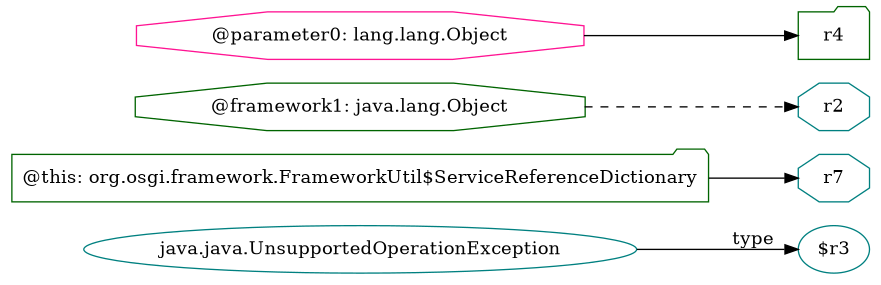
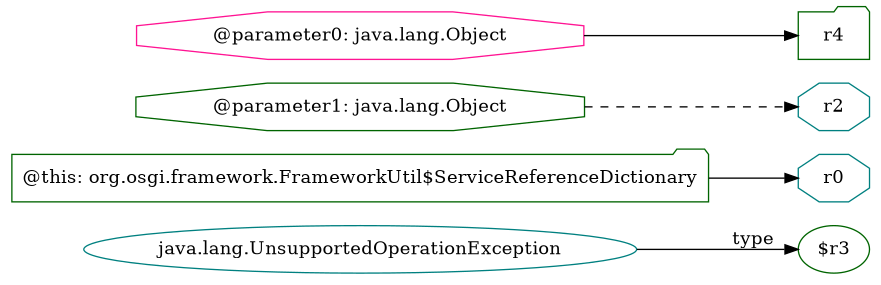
(360, 36) -> (360, 36)
(360, 107) -> (360, 107)
(834, 178) -> (834, 178)
(360, 249) -> (360, 249)
(834, 249) -> (834, 249)
